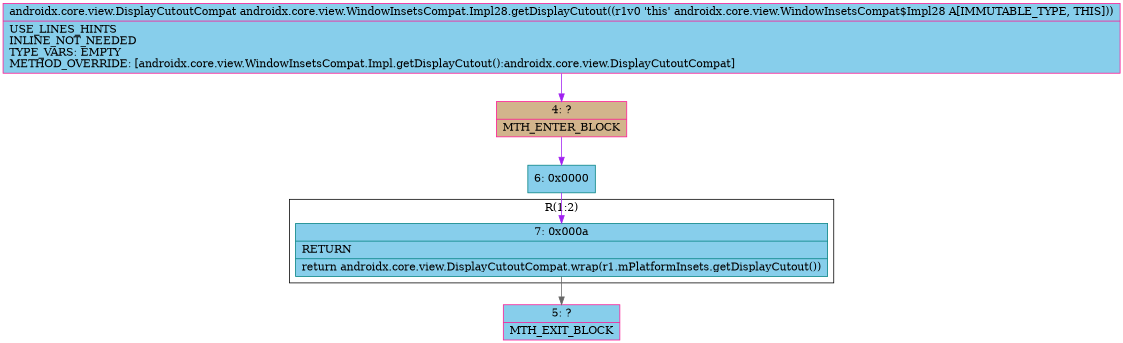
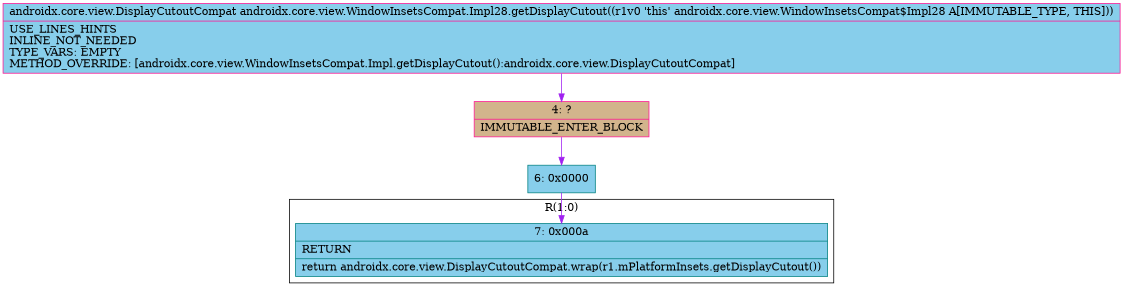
(562, 128) -> (562, 128)
(562, 208) -> (562, 208)
(562, 322) -> none
